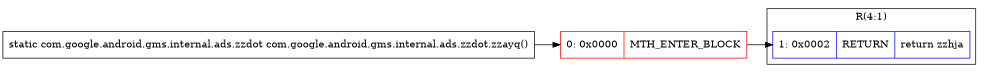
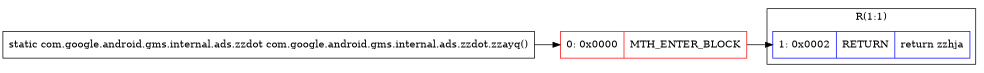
(871, 17) -> (871, 17)
